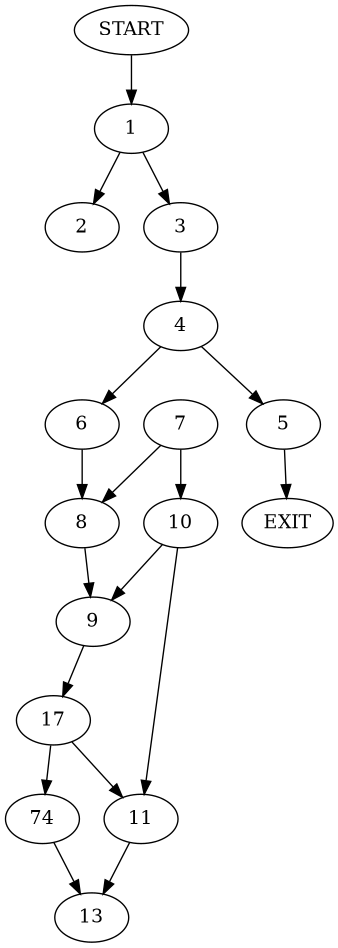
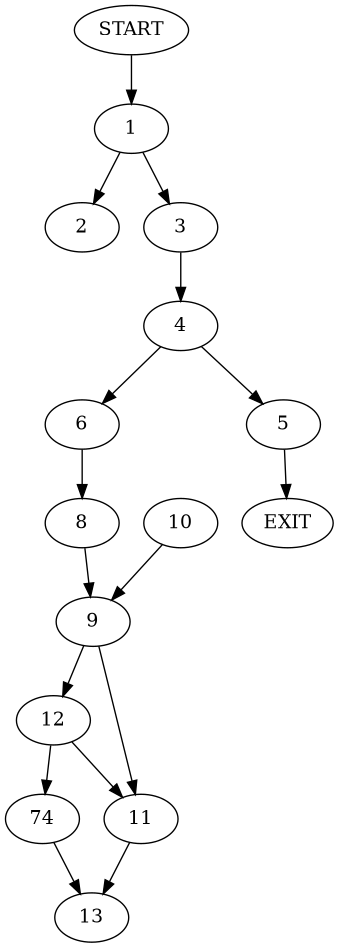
(181, 425) -> none
(162, 664) -> (115, 714)
(53, 720) -> (53, 720)
